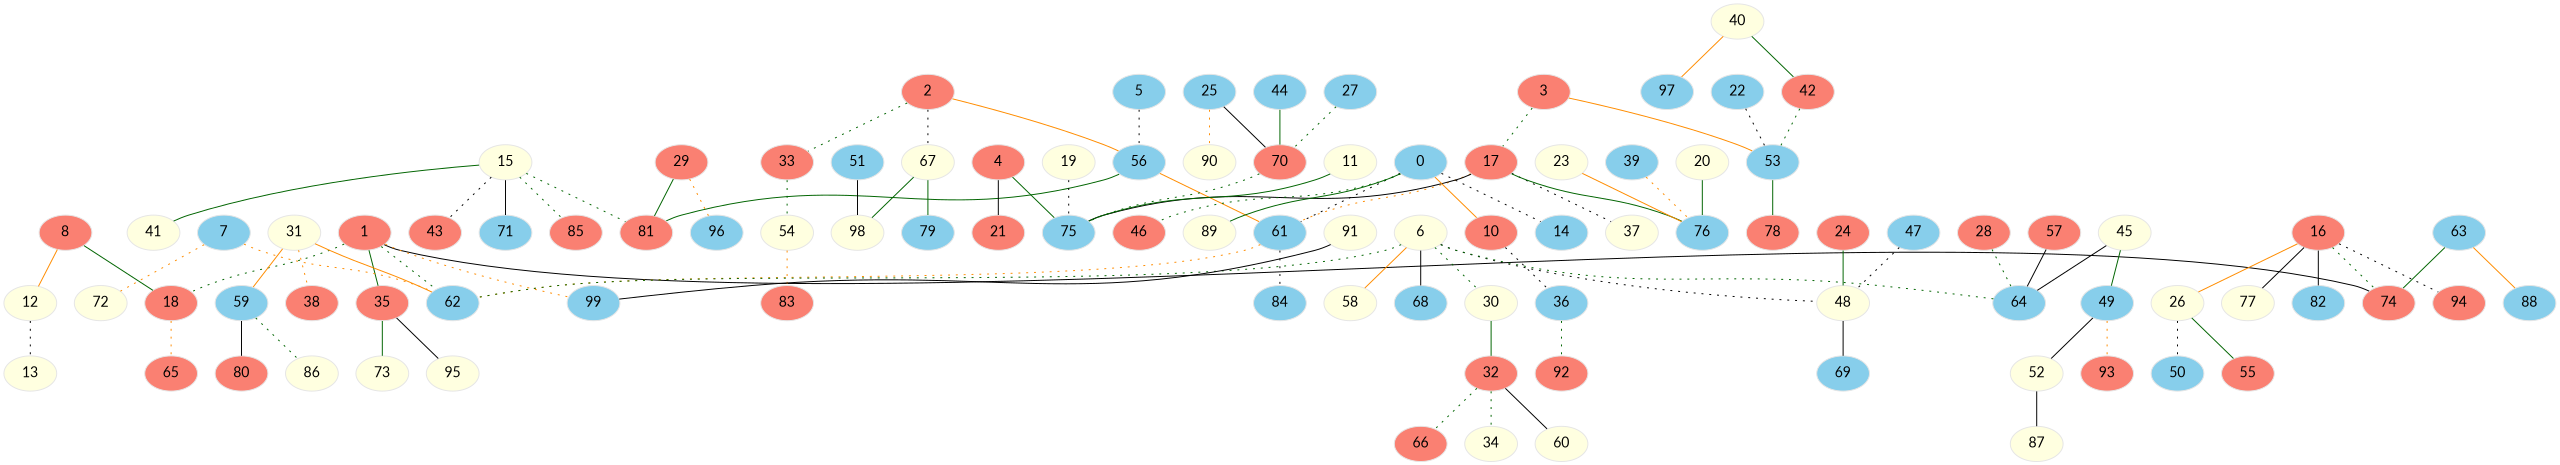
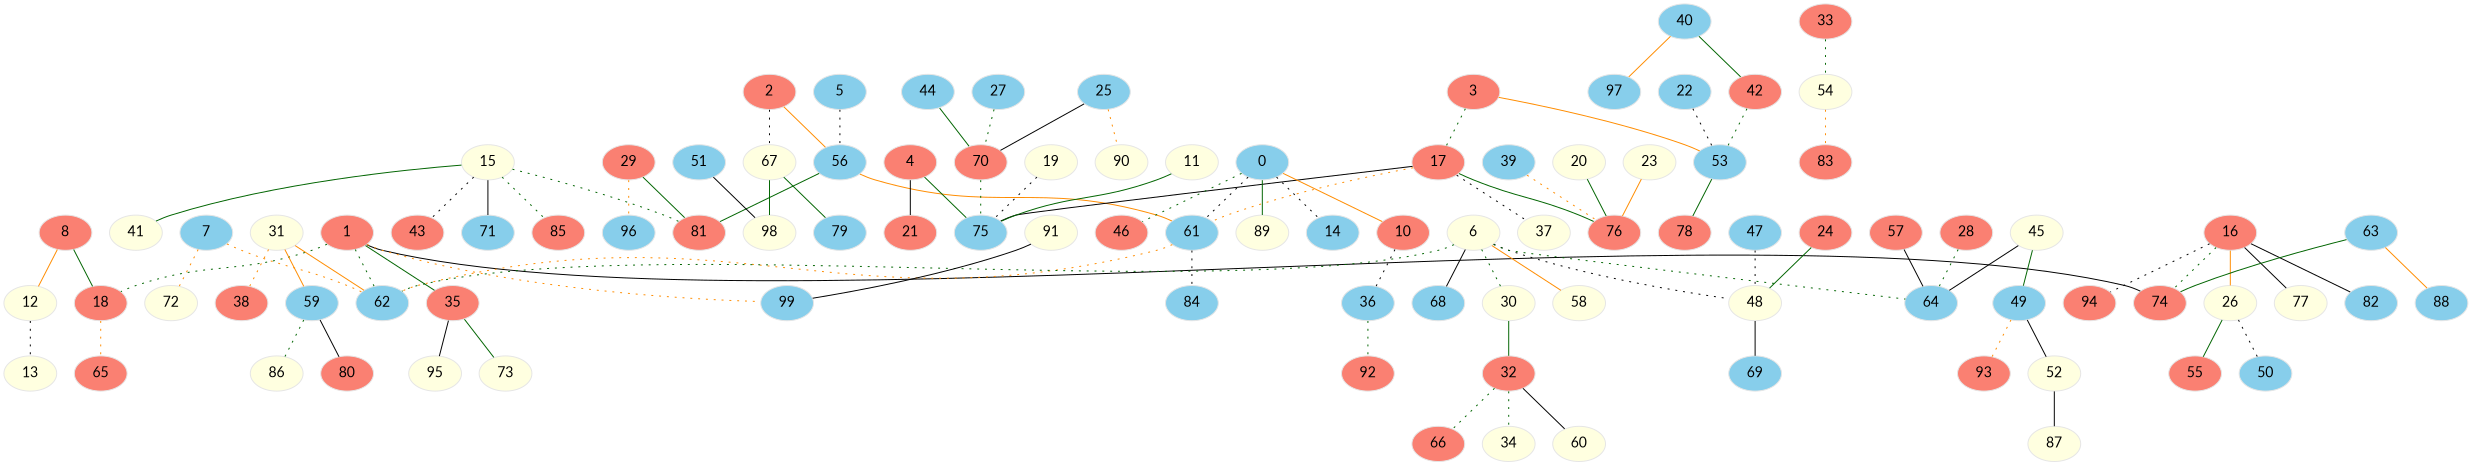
(1738, 22) -> (1685, 22)
(858, 127) -> none
(1702, 233) -> (1614, 233)
